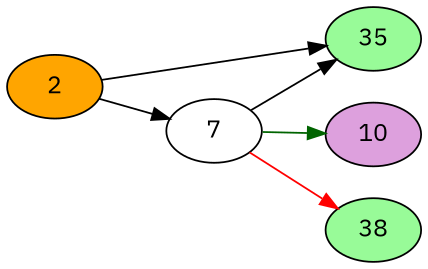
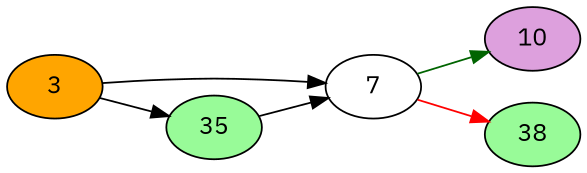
(55, 87) -> (55, 87)
(286, 90) -> (285, 109)
